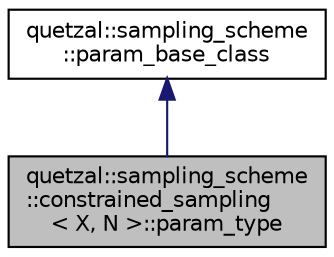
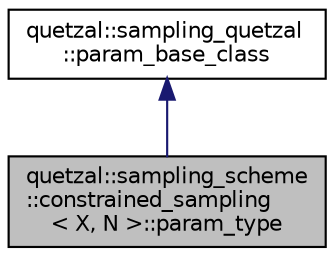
(167, 44) -> (167, 44)
